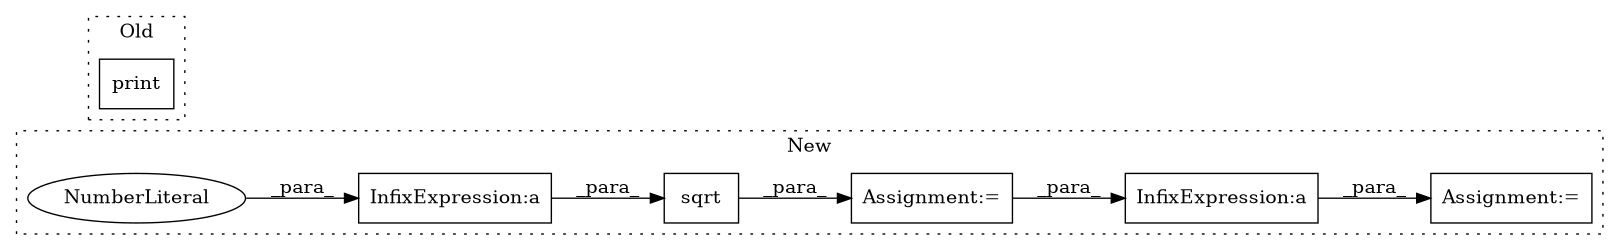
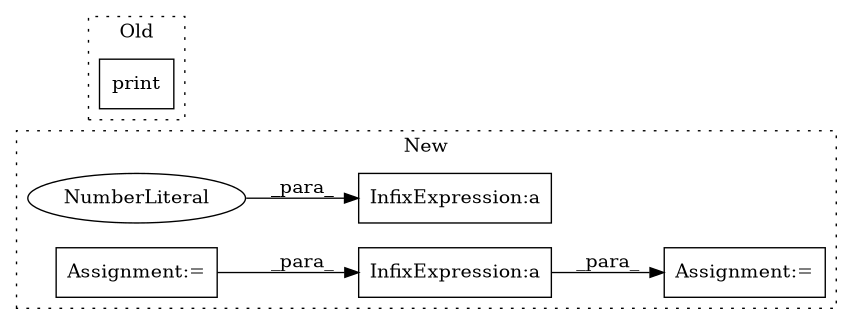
(701, 198) -> none
